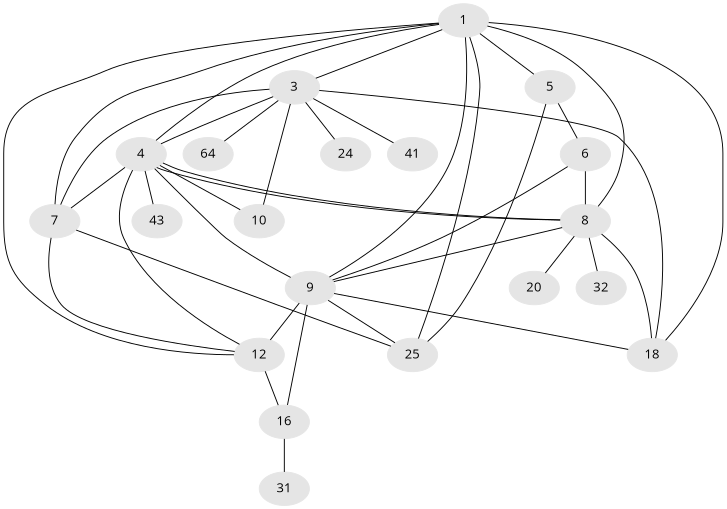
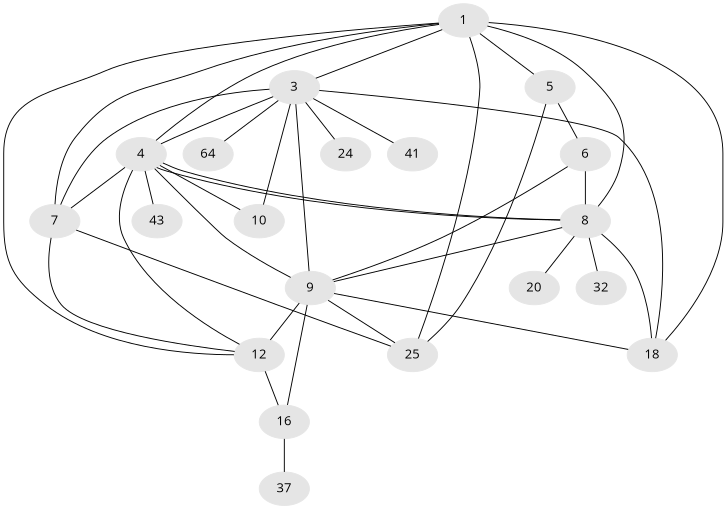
(440, 181) -> (302, 188)
(284, 489) -> (284, 489)
